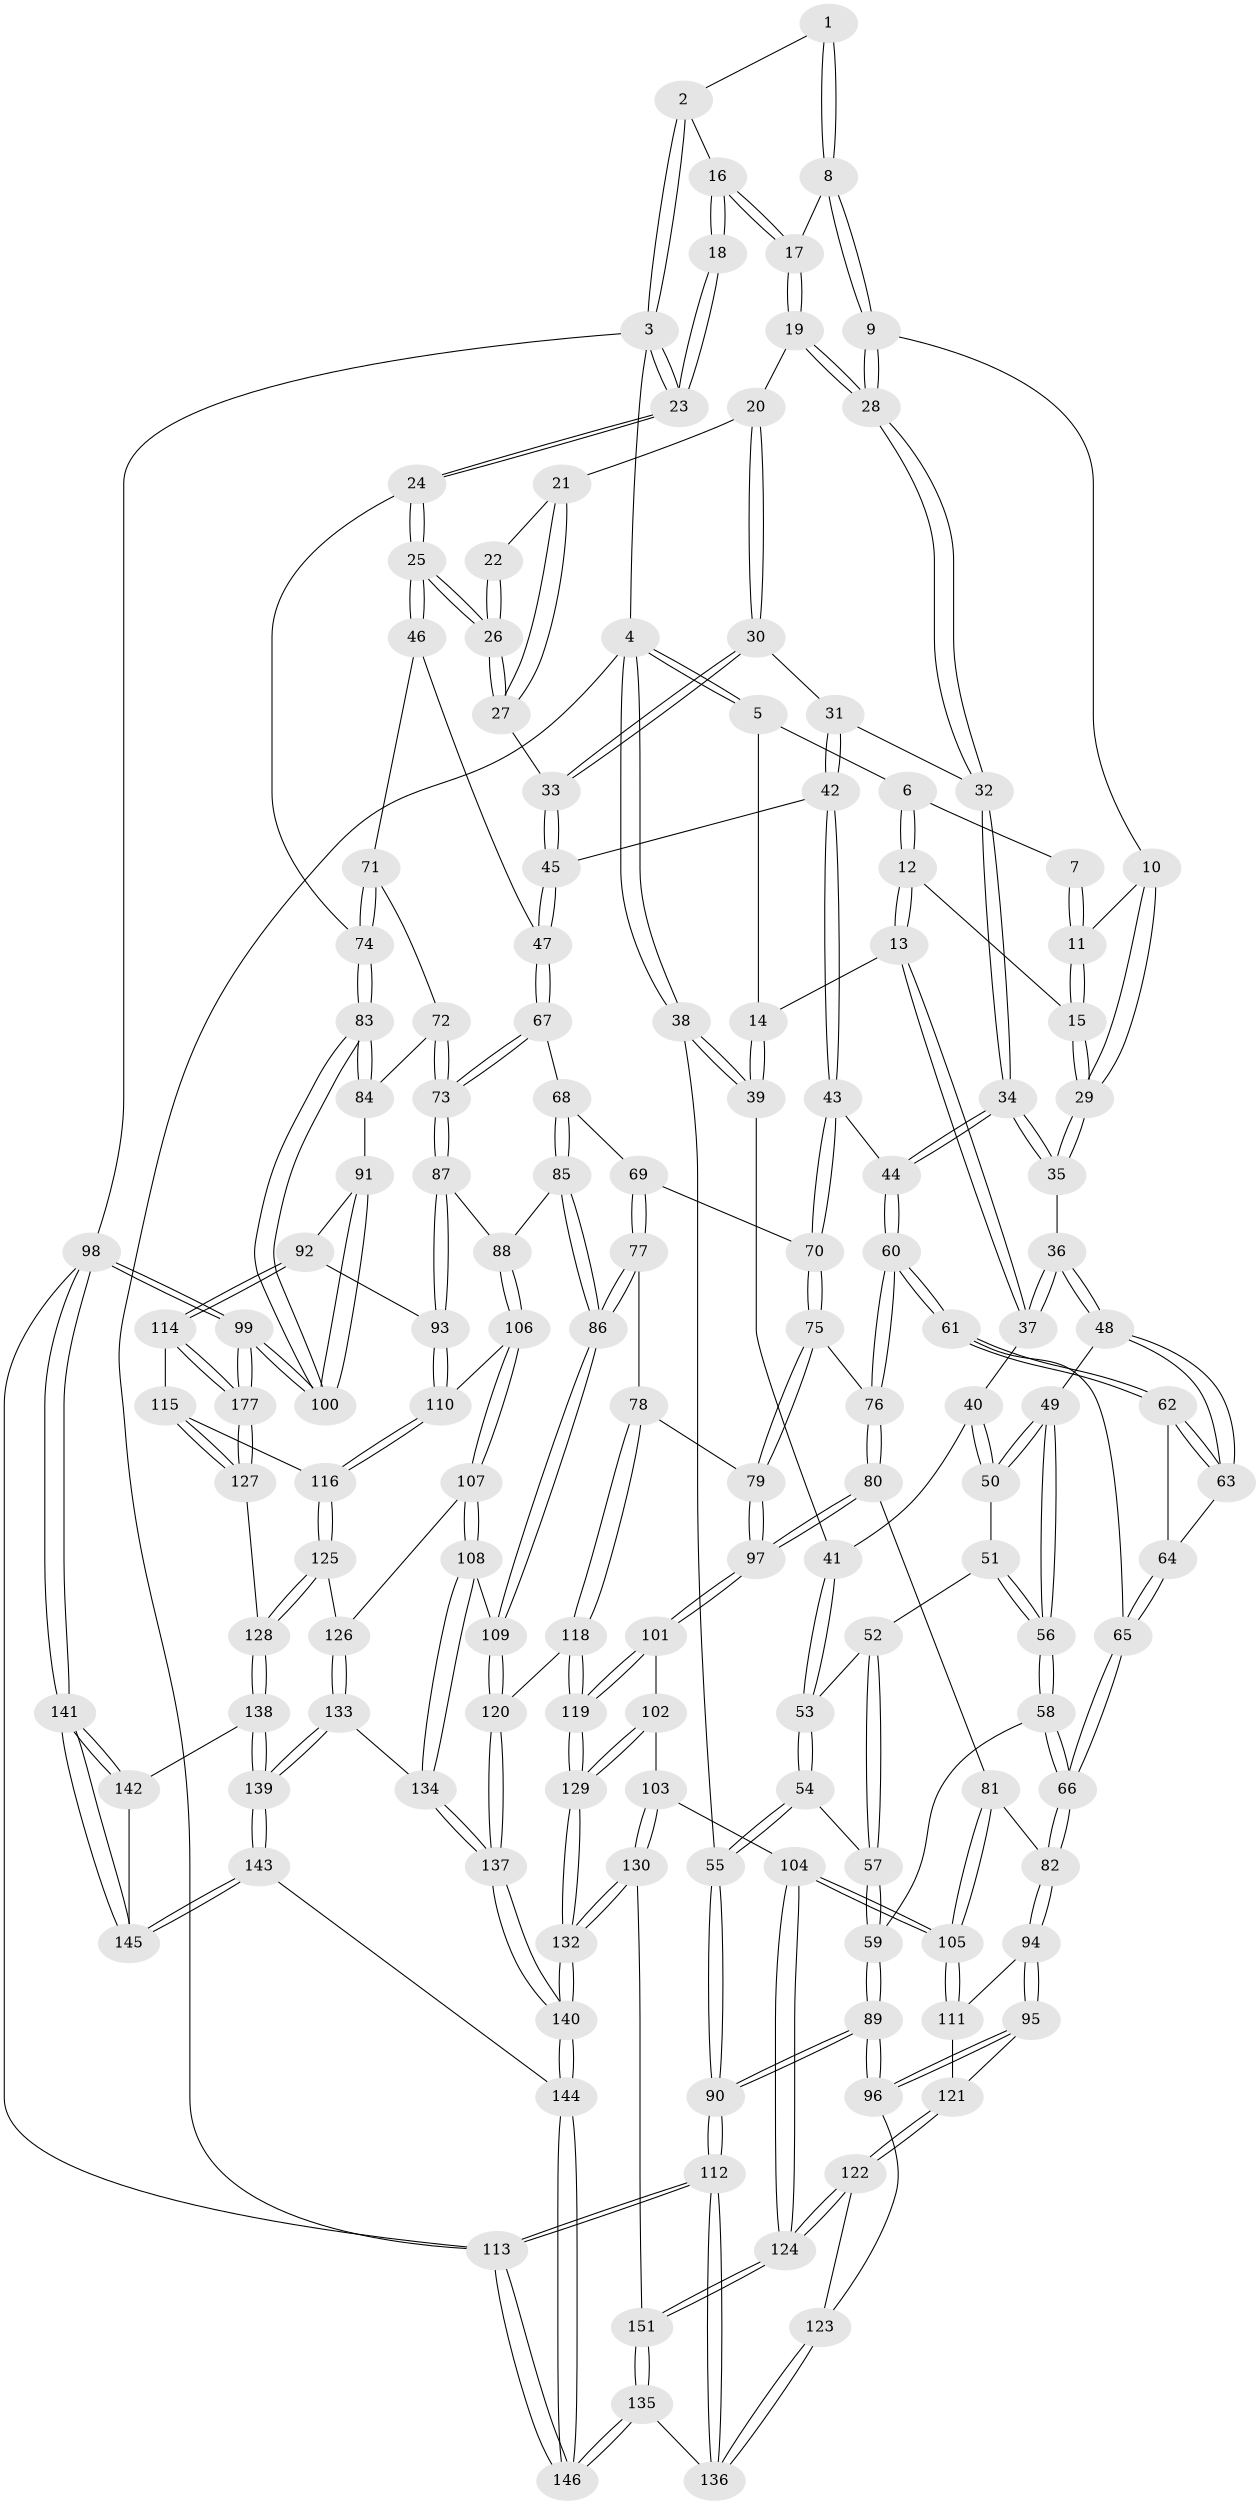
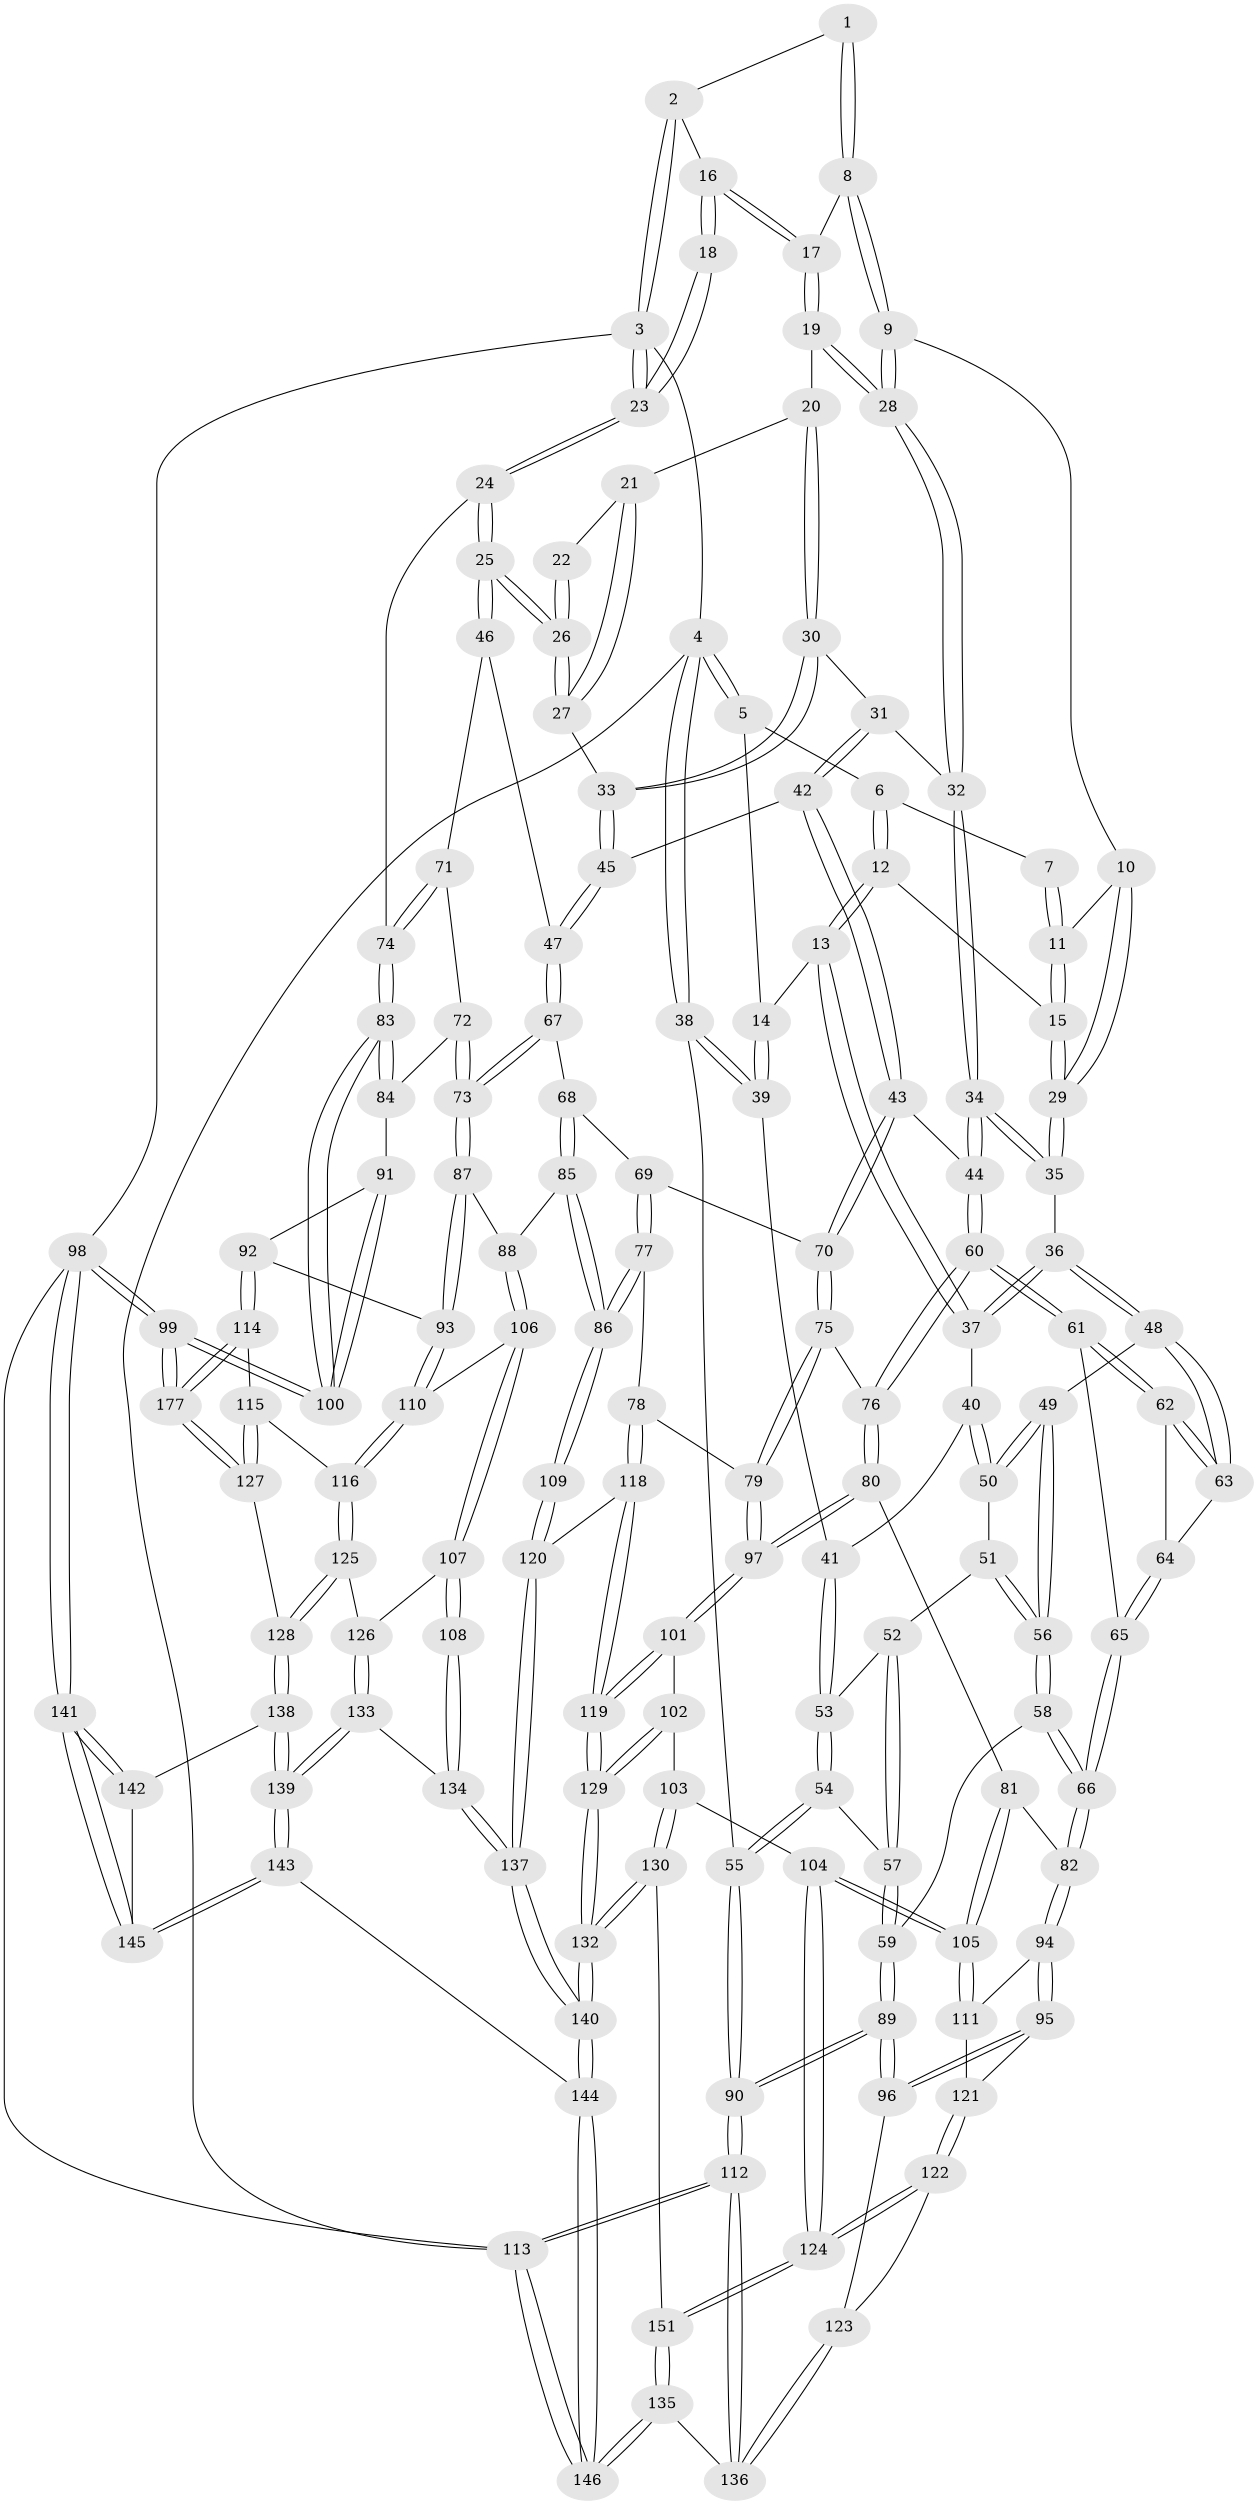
(484, 1598) -> none
